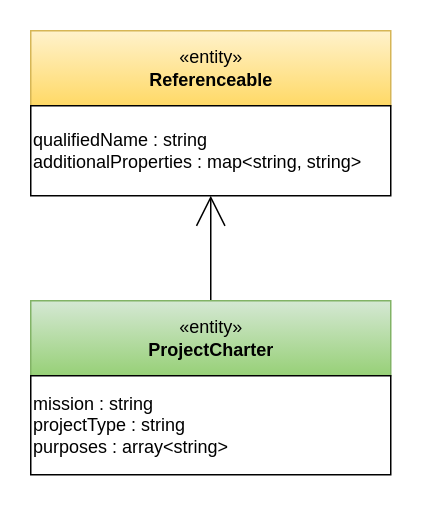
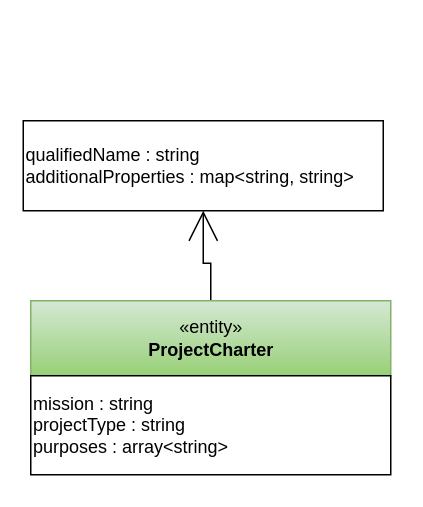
(211, 68) -> none
(211, 151) -> (203, 166)
